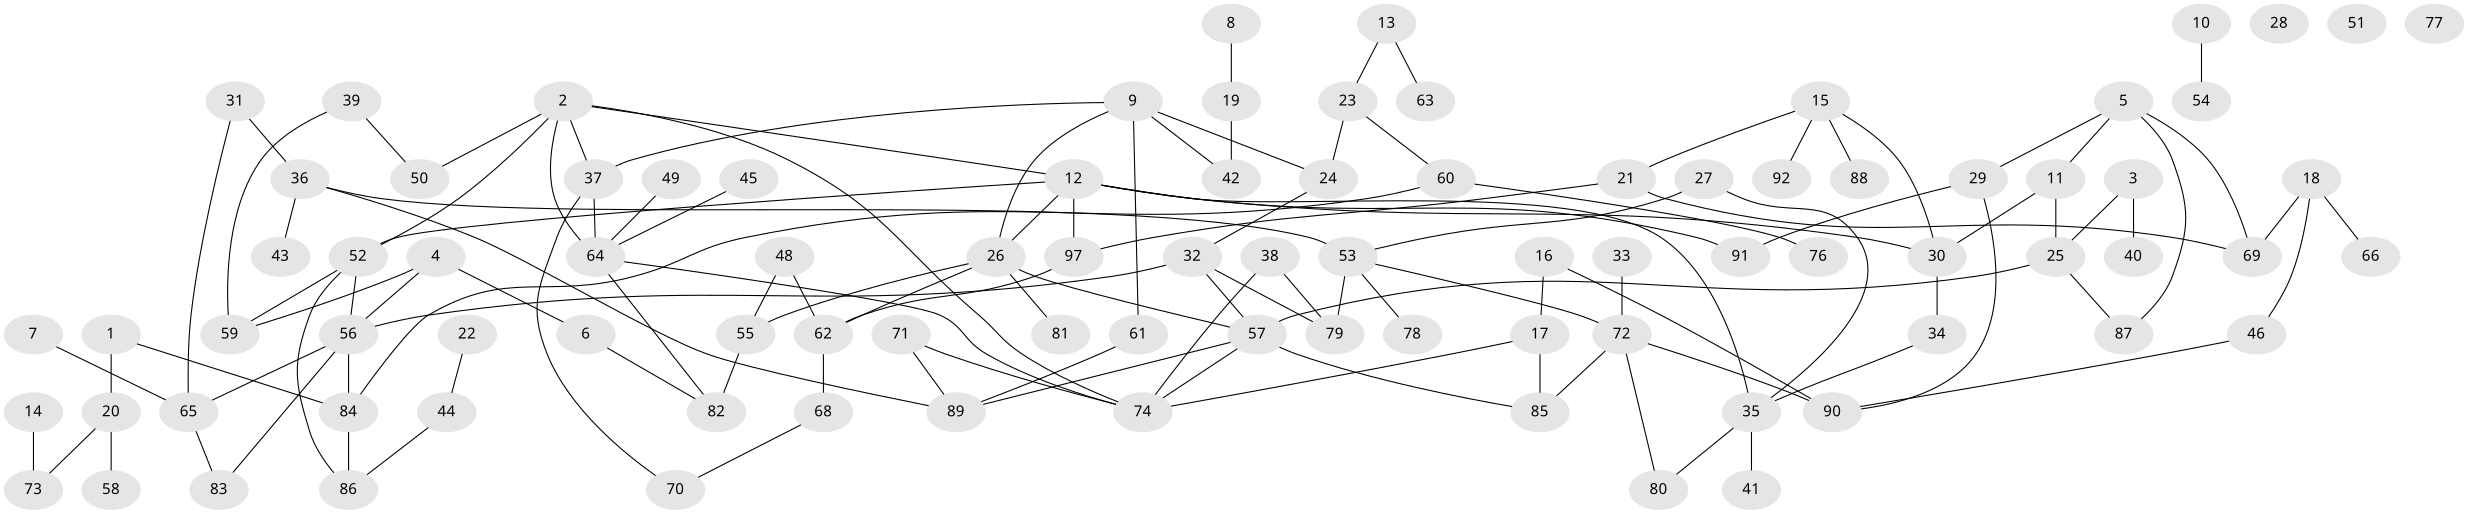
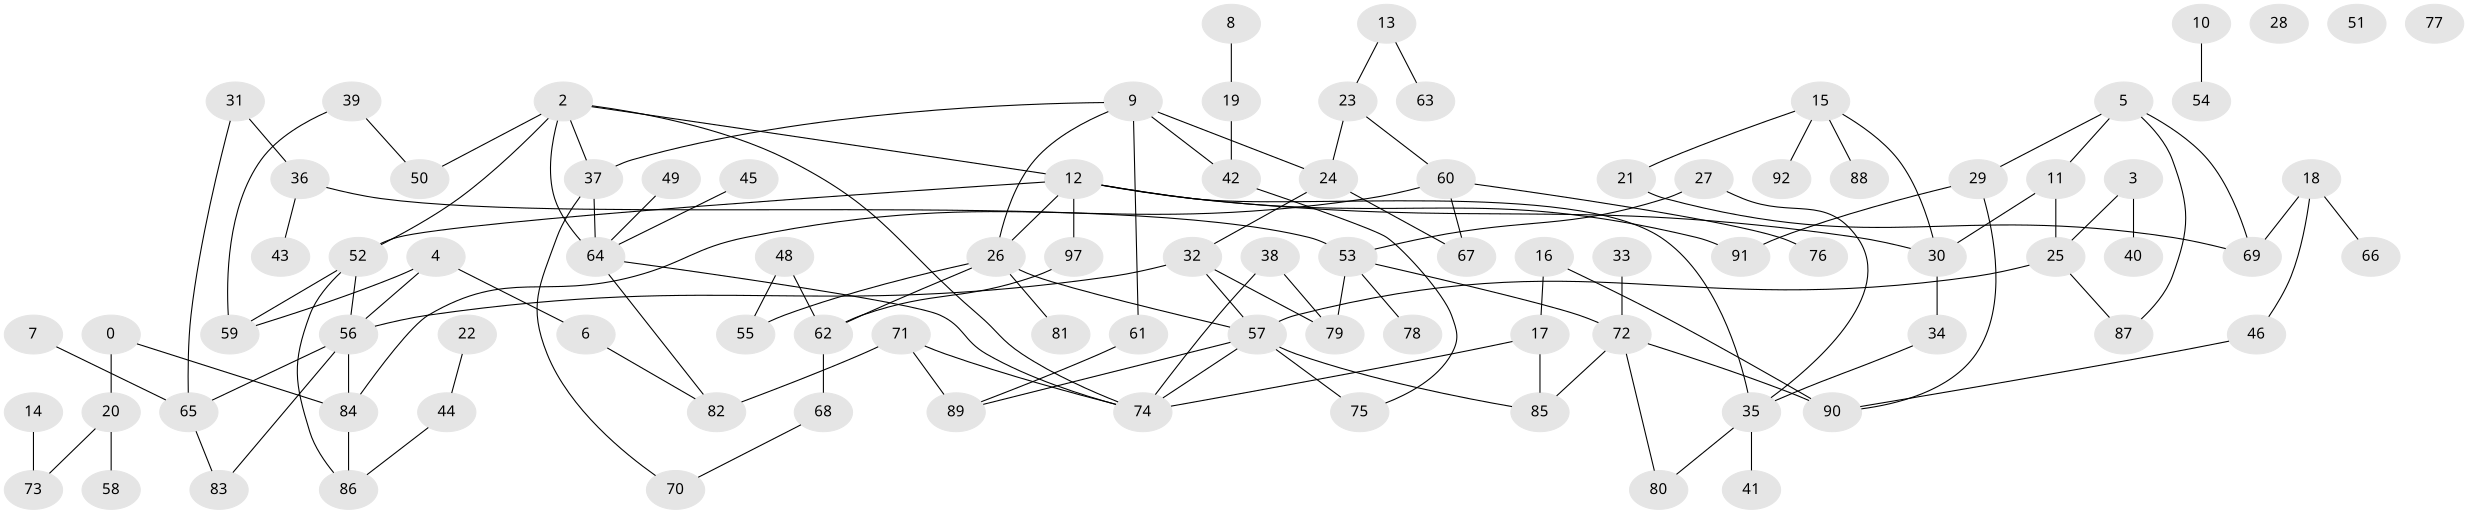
(1311, 216) -> none
none -> (1467, 257)
(622, 313) -> none
(111, 335) -> (111, 335)
(731, 373) -> (810, 375)
none -> (1360, 412)
